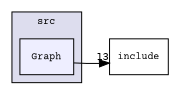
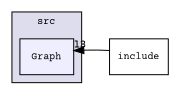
(88, 63) -> (97, 50)
